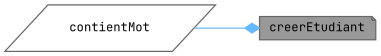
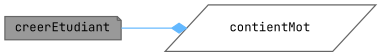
(219, 28) -> (146, 28)
